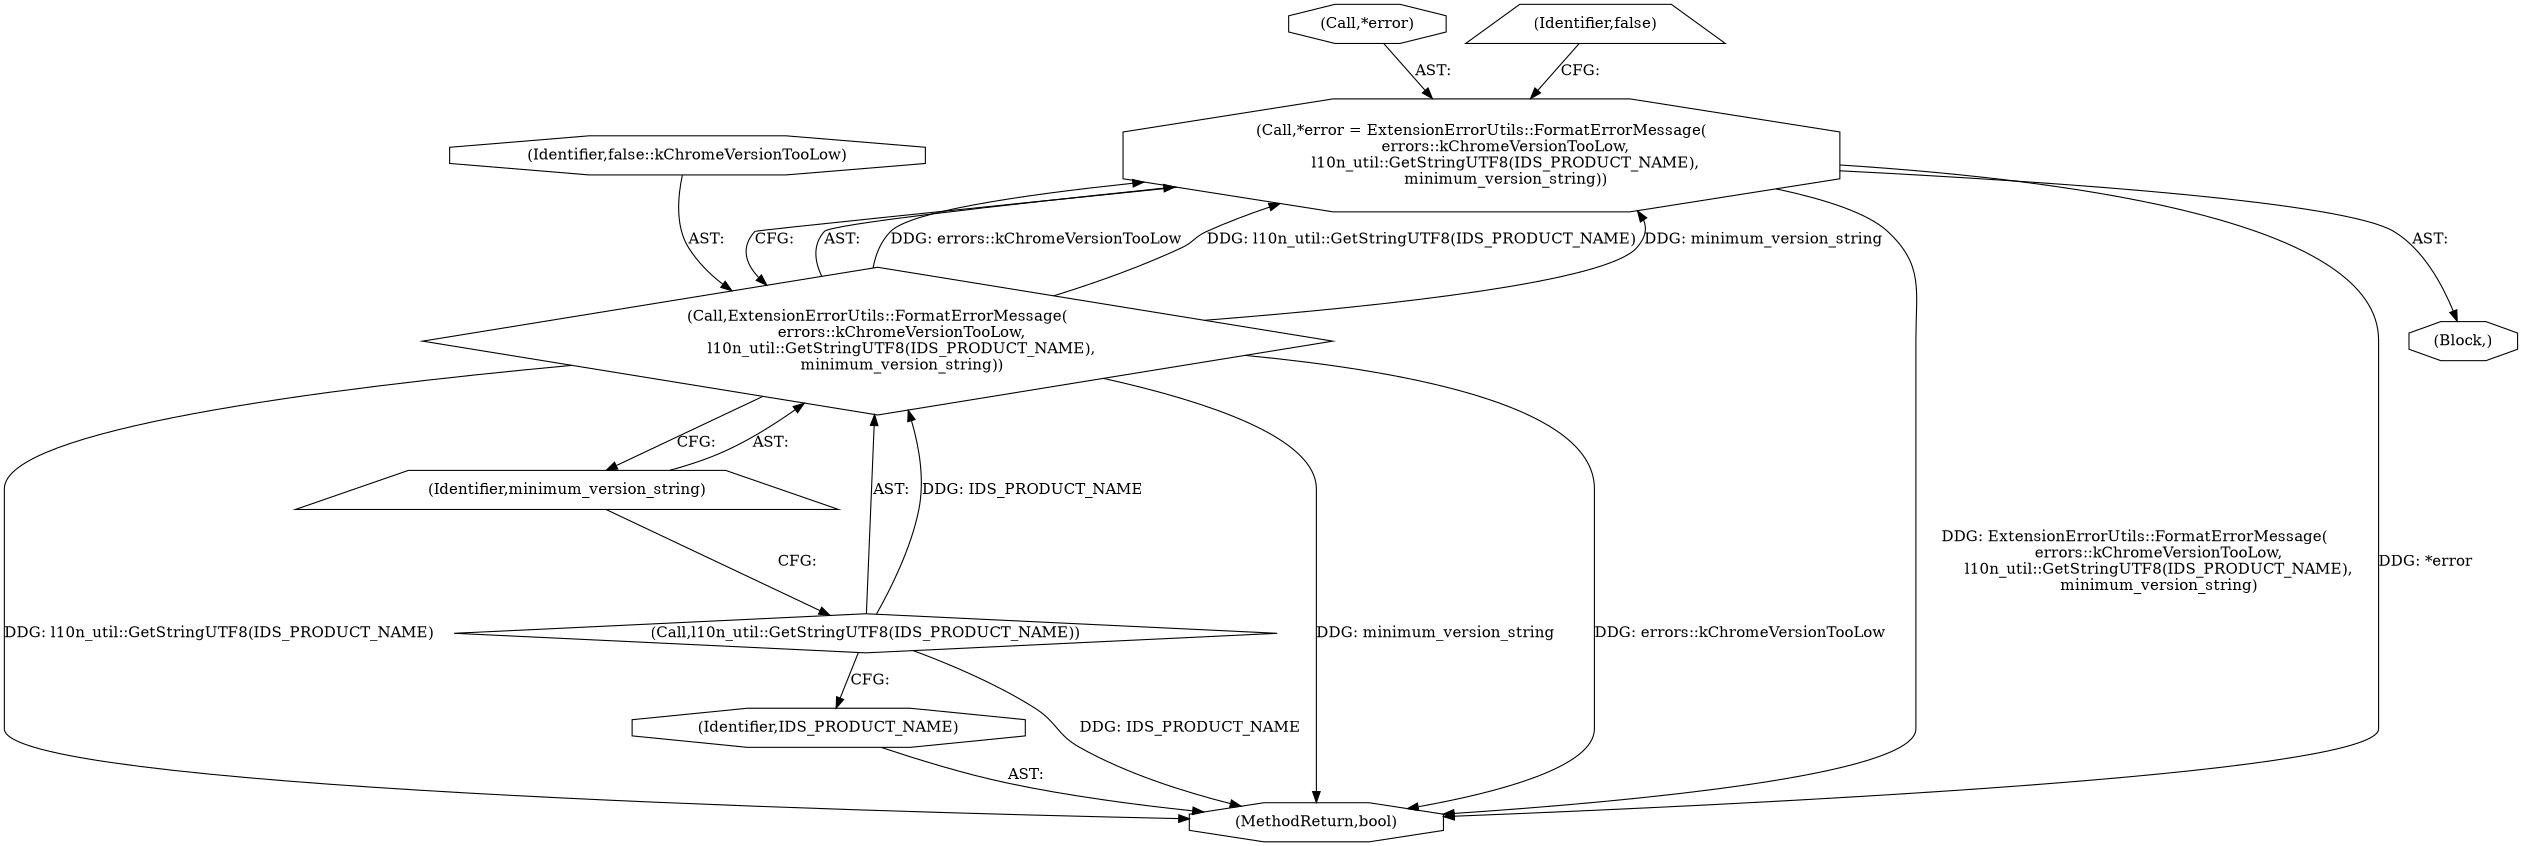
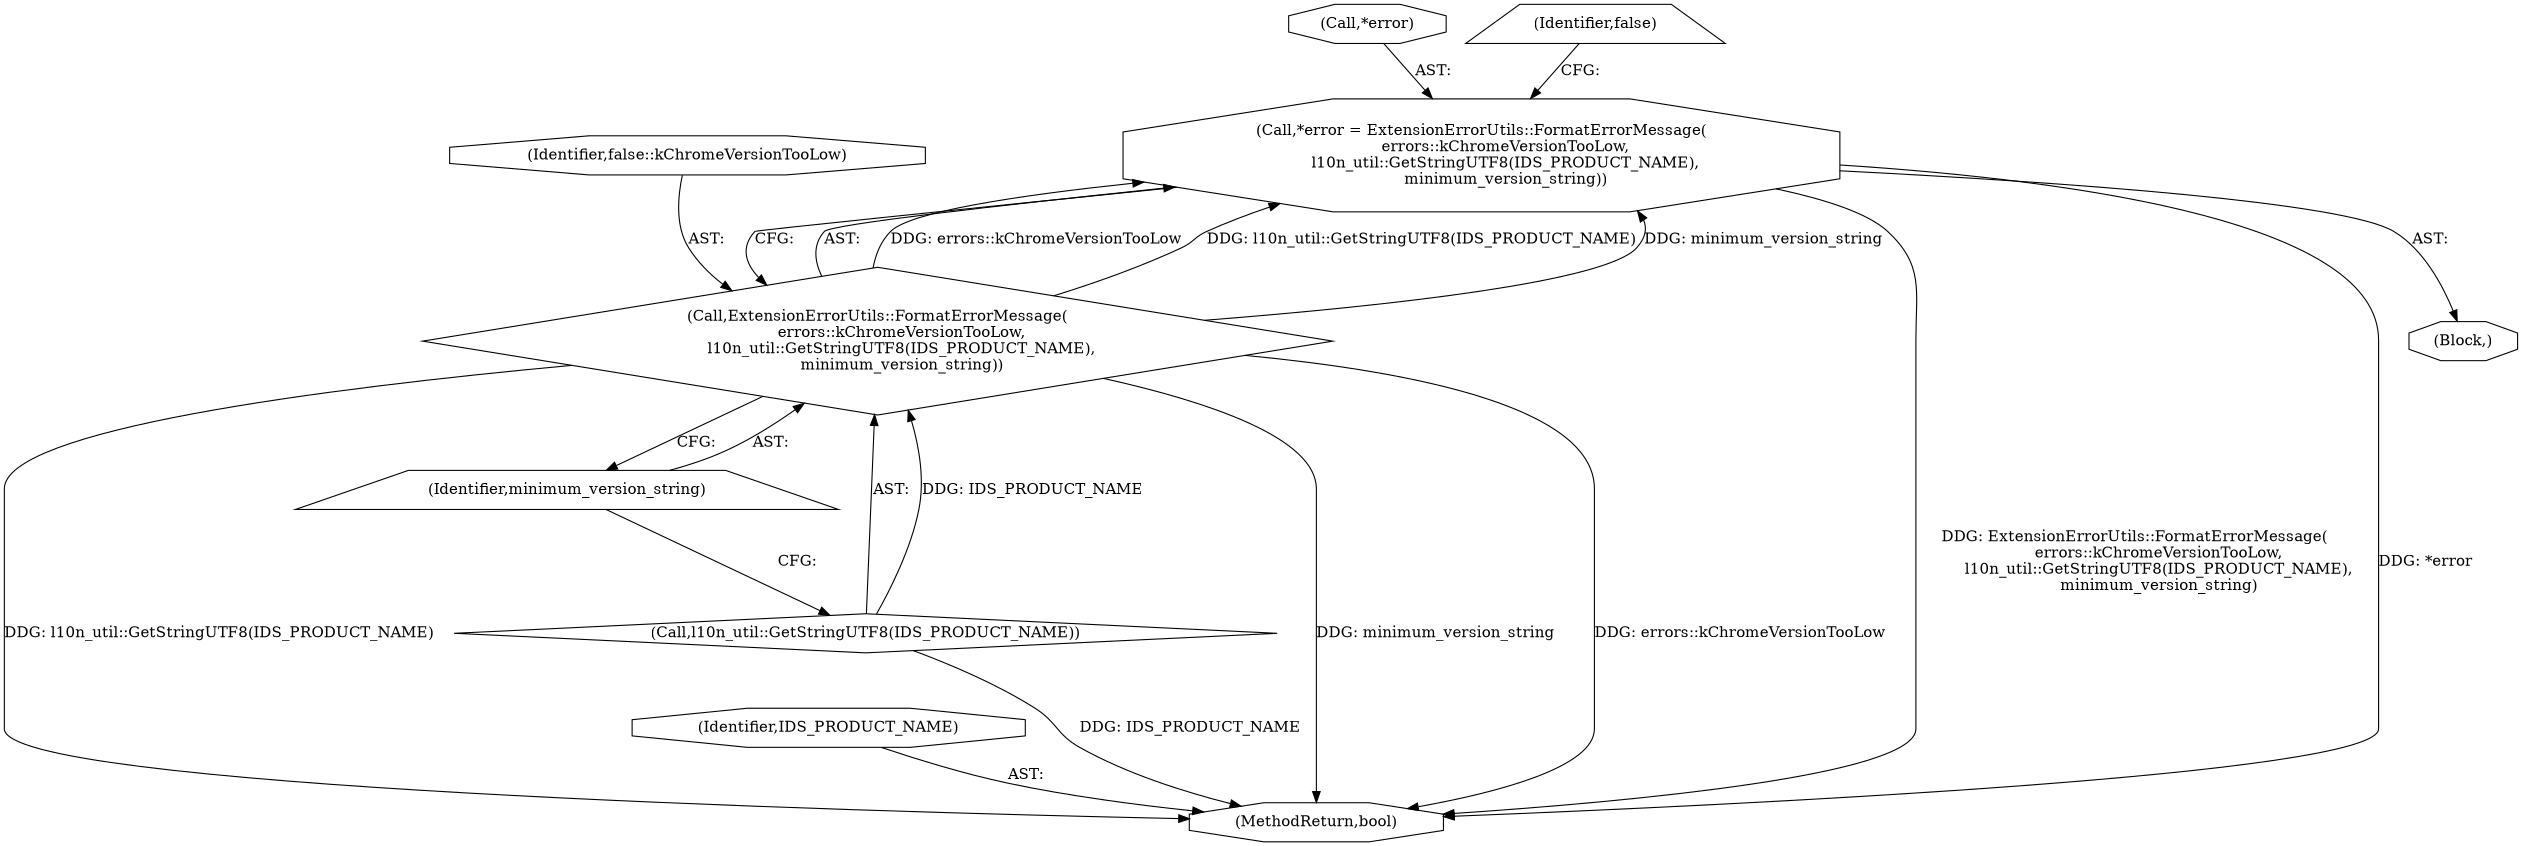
(849, 675) -> none
